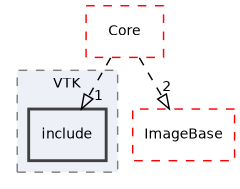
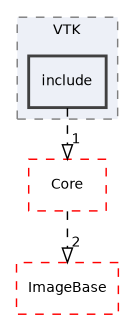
(98, 80) -> (67, 128)
